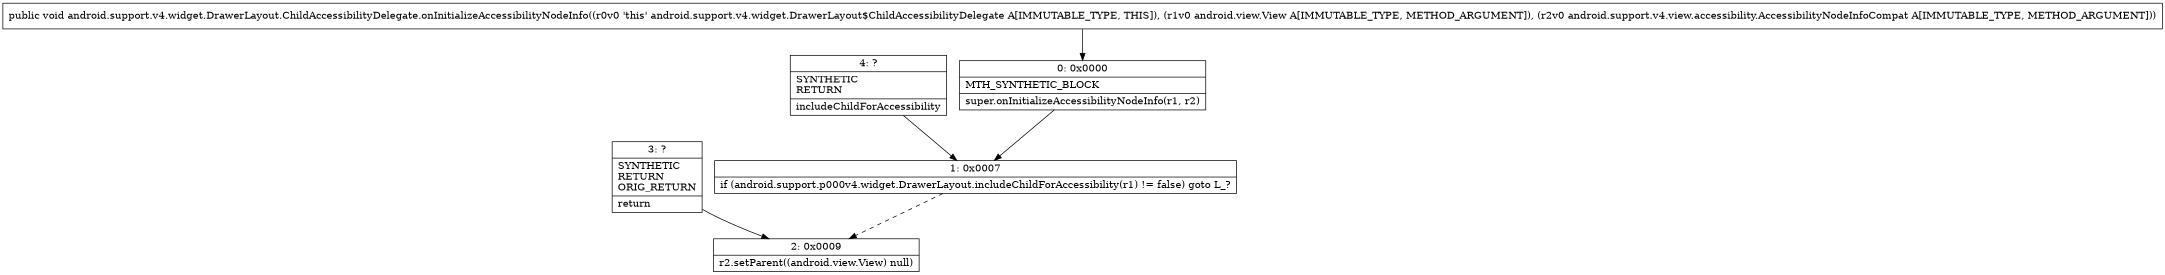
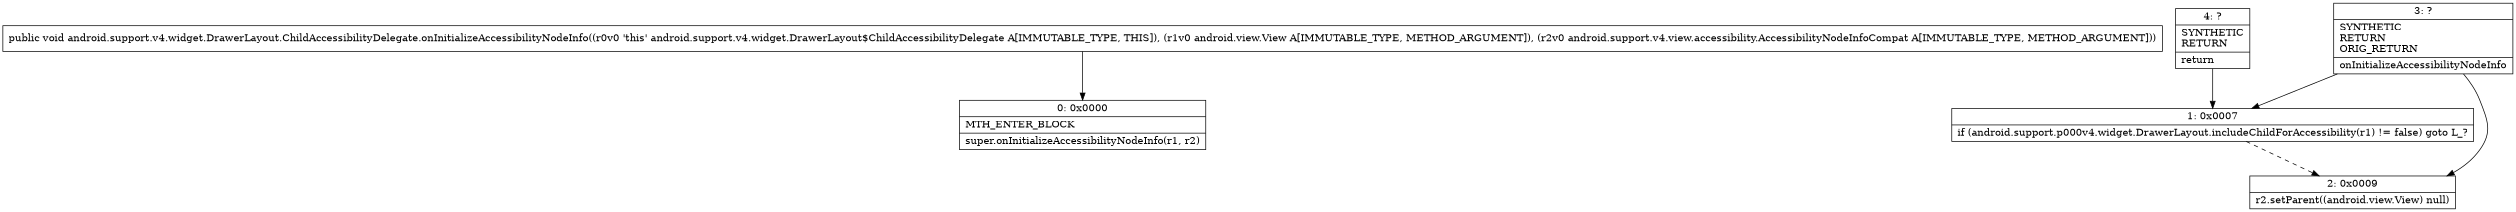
(1032, 85) -> (1020, 125)
(868, 107) -> (2198, 60)
(1027, 133) -> (2298, 90)
(634, 204) -> (2423, 65)
